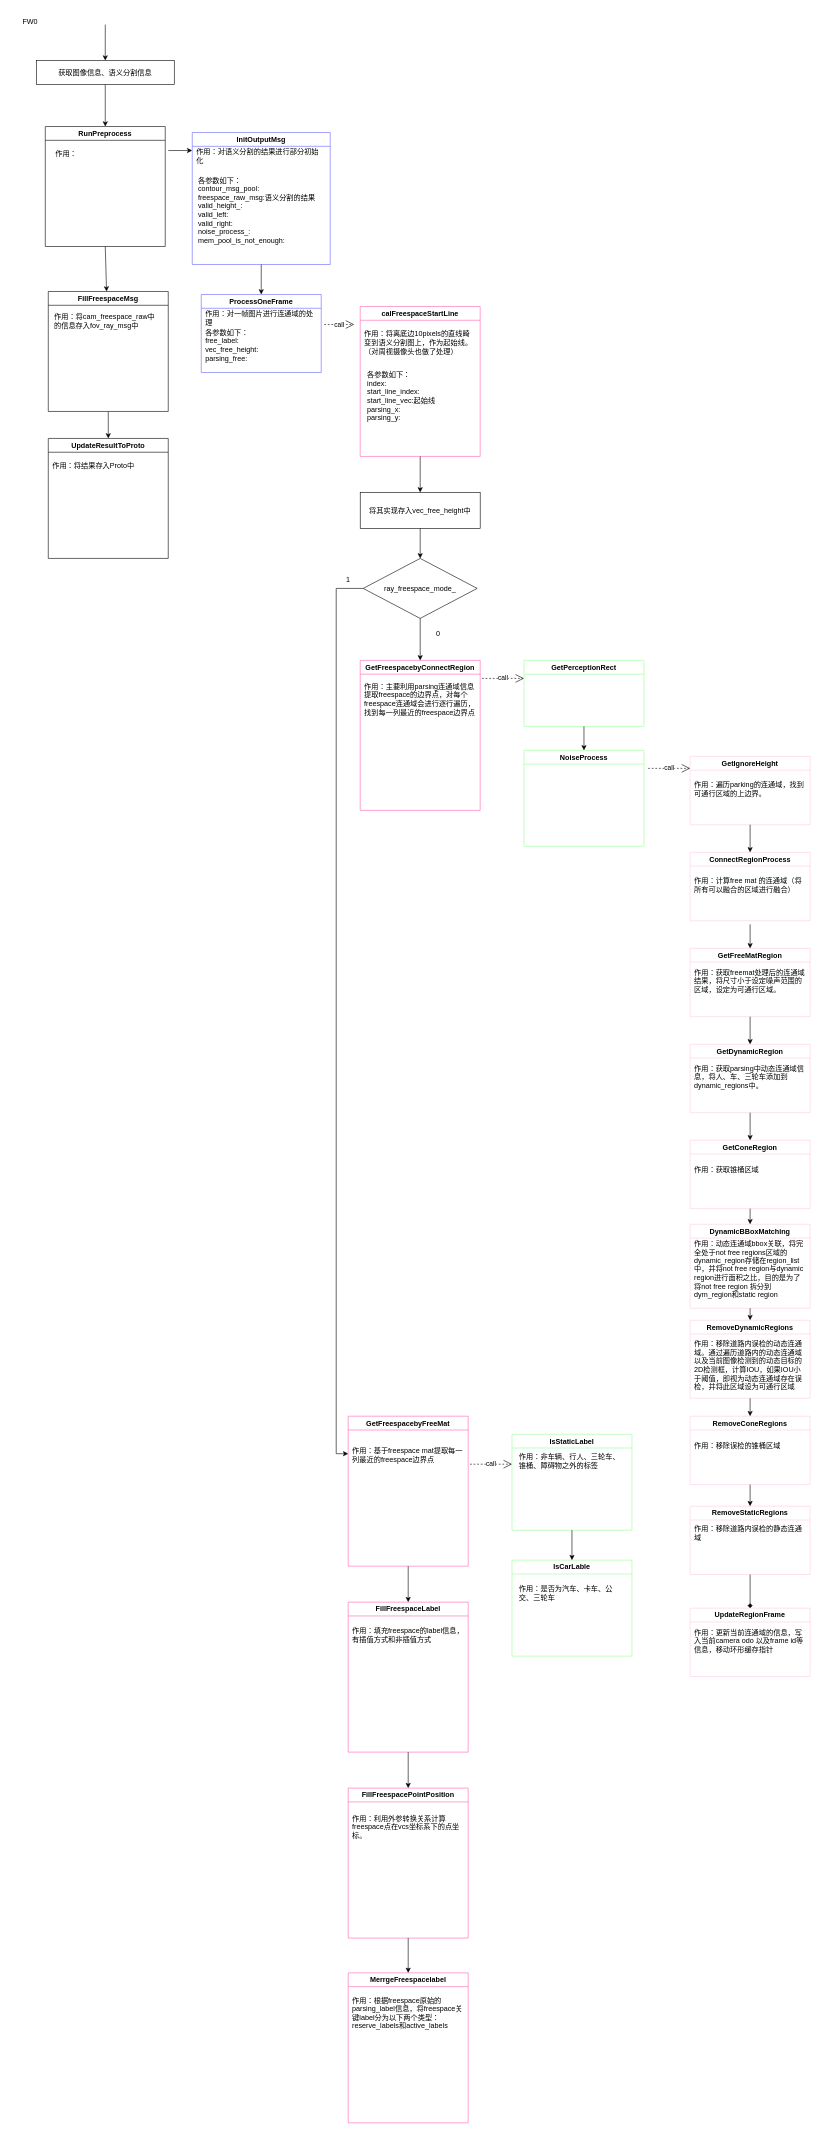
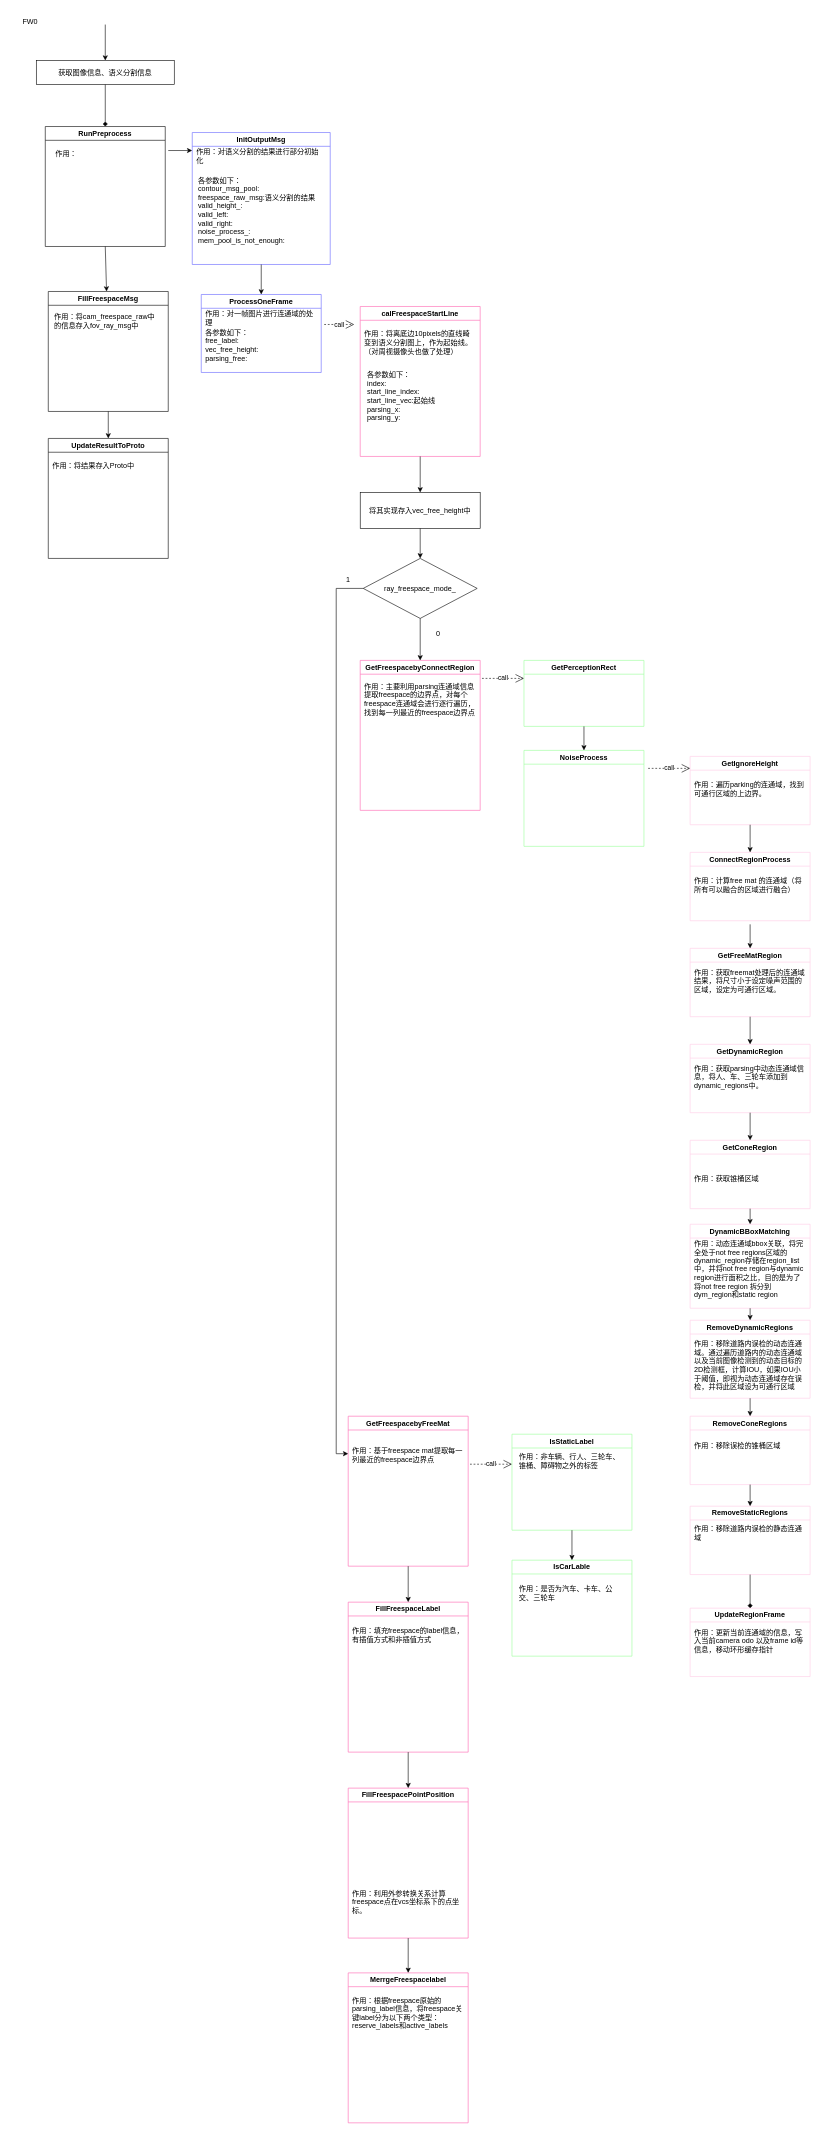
(105, 120) -> (105, 120)
(750, 1170) -> (750, 1179)
(408, 1827) -> (408, 1902)
